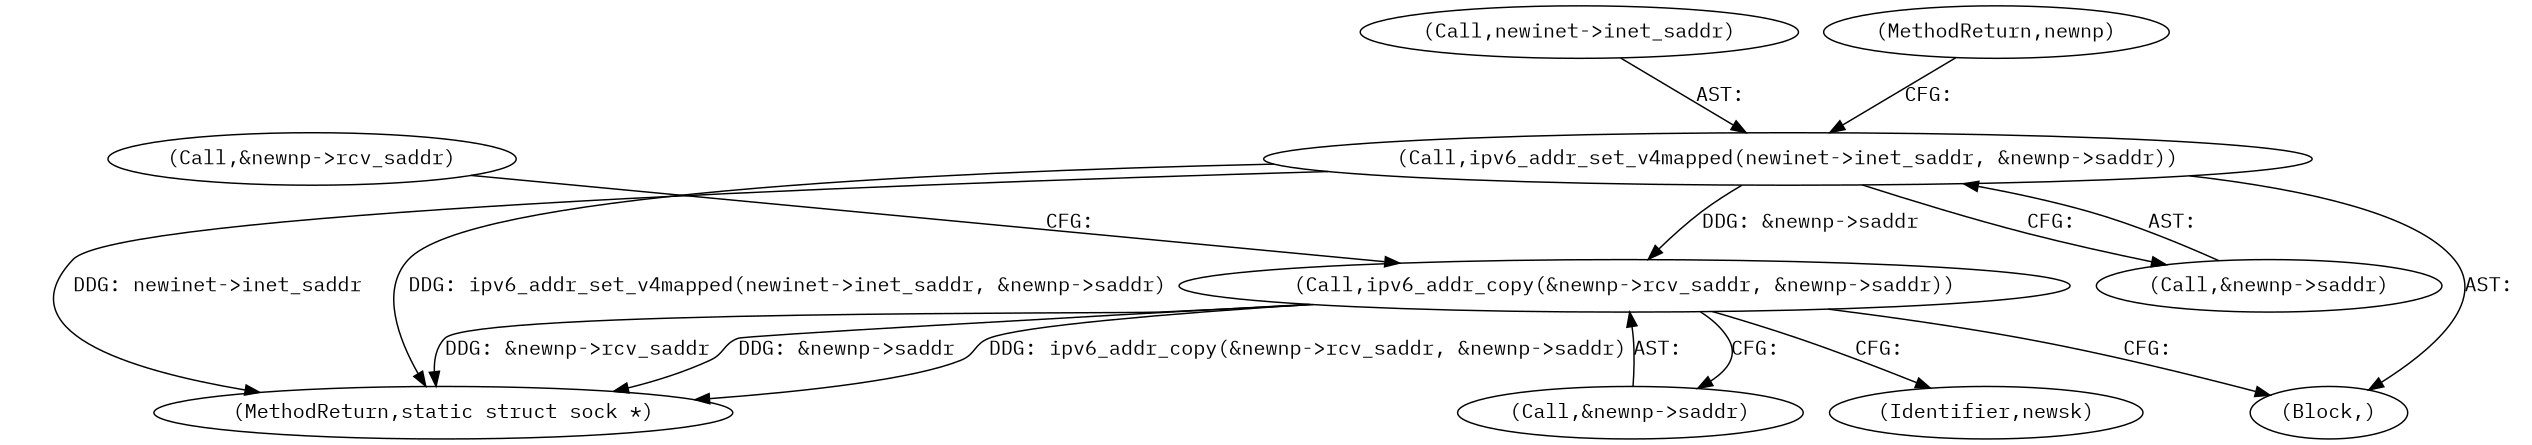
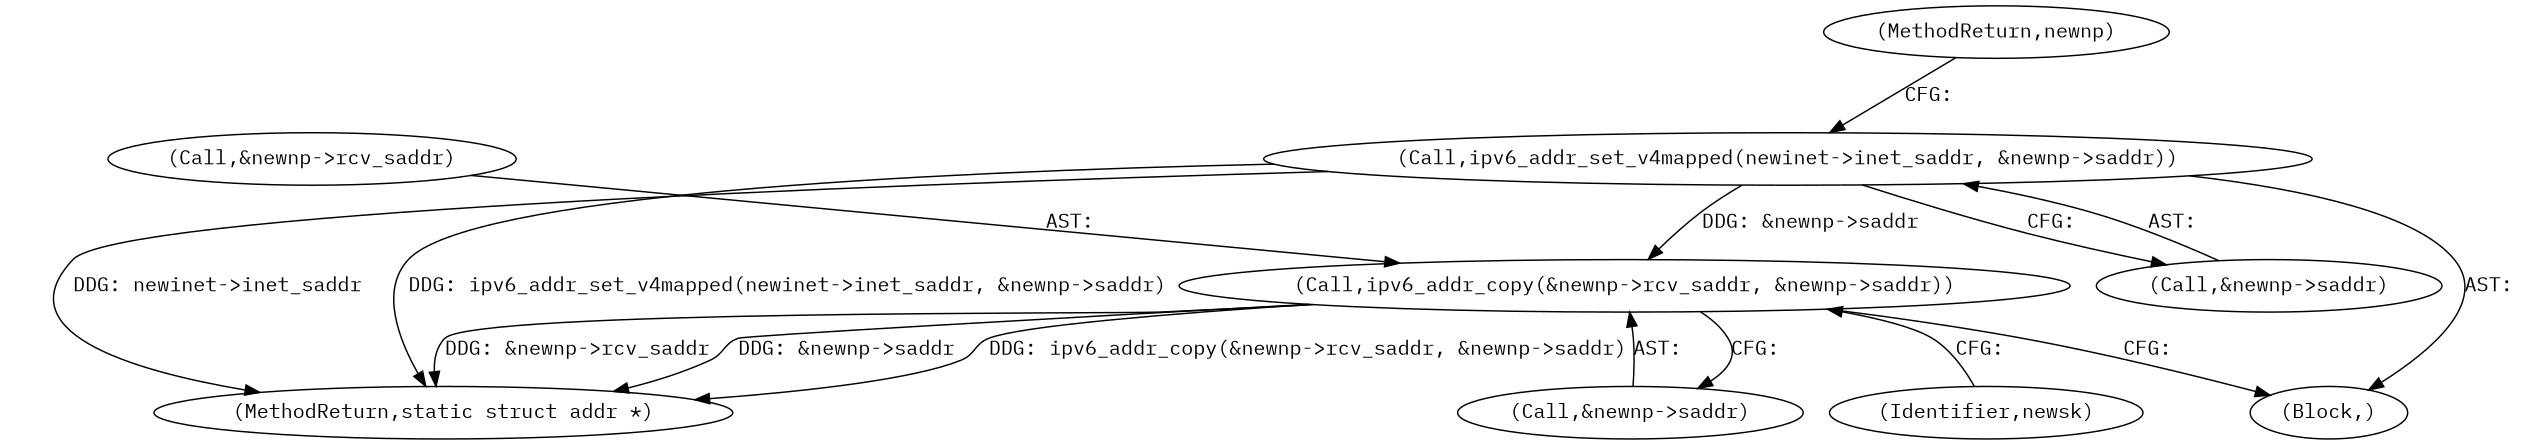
(1579, 32) -> none
(1076, 222) -> (1076, 222)
(1816, 344) -> (1919, 332)
(443, 413) -> (443, 413)
